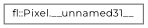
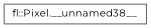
(74, 14) -> (75, 14)
